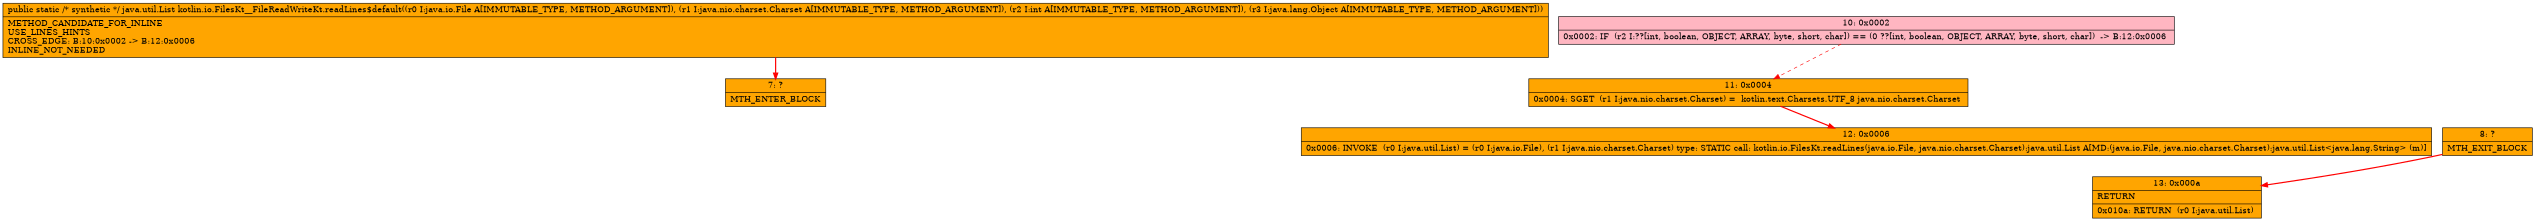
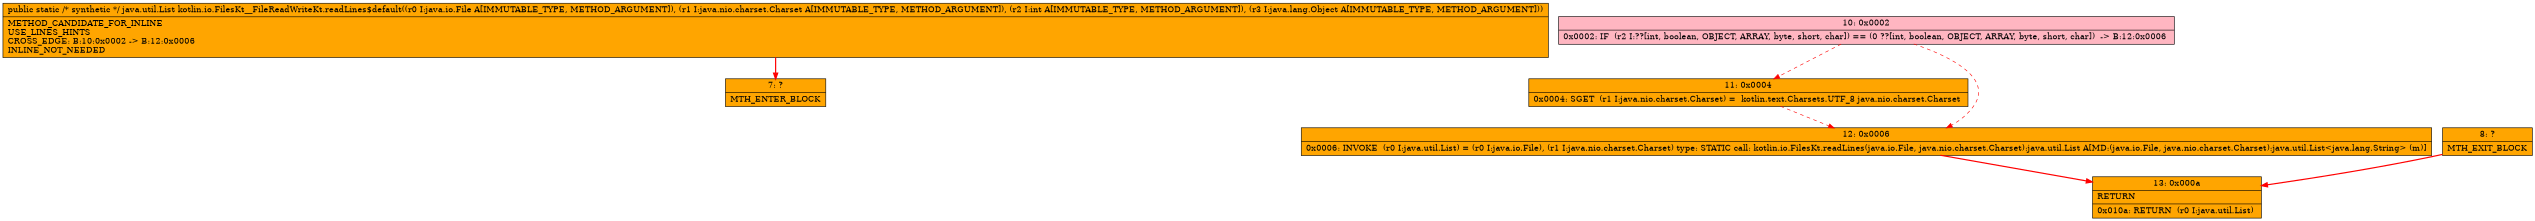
none -> (1970, 74)
(1805, 116) -> (1805, 116)
none -> (2013, 168)
